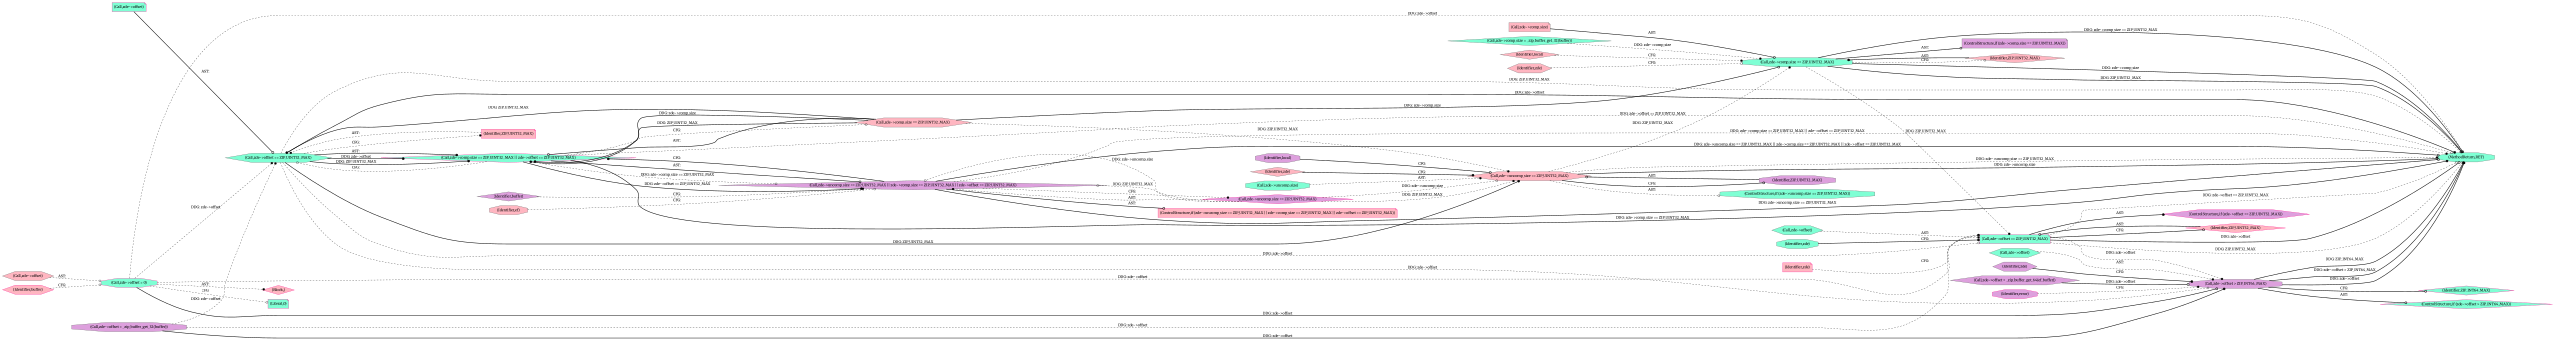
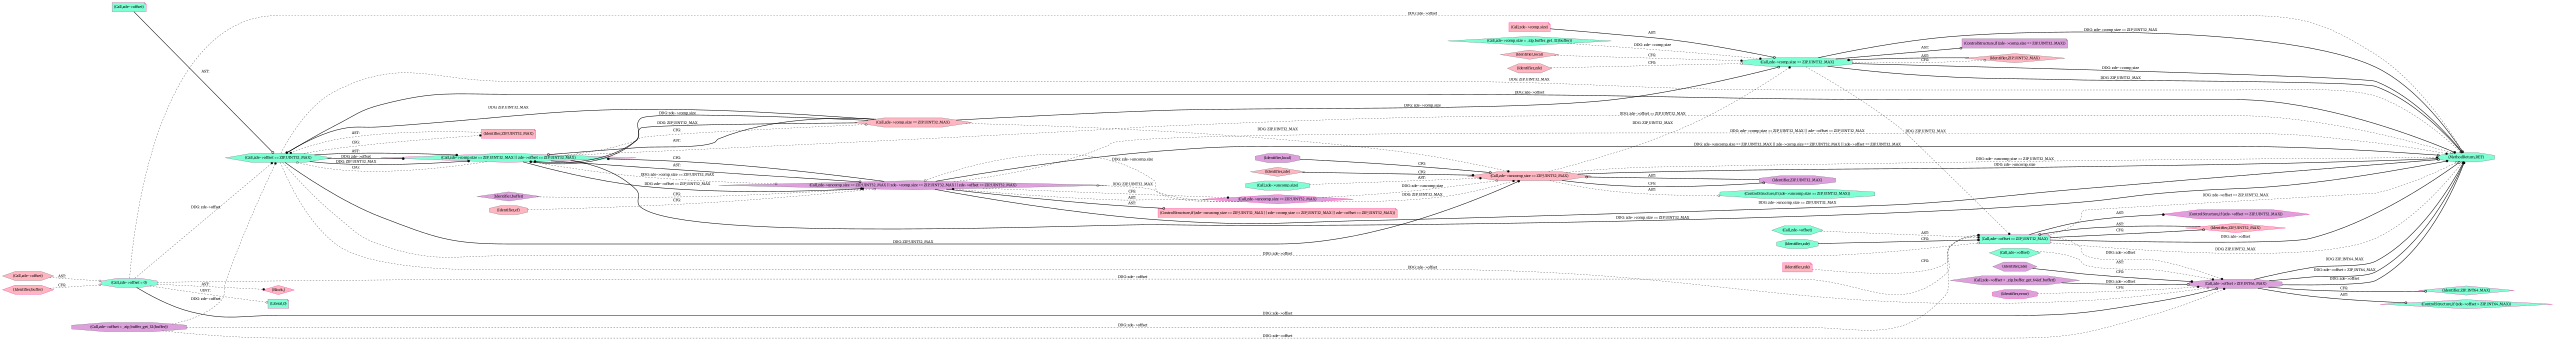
(1530, 27) -> (1530, 27)
(206, 291) -> (206, 291)
(1196, 338) -> (1196, 338)
